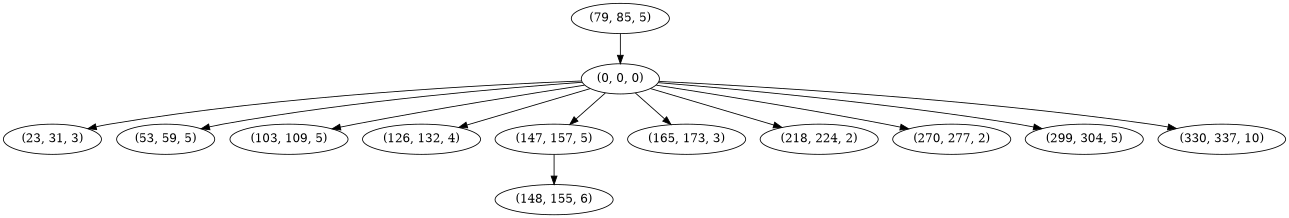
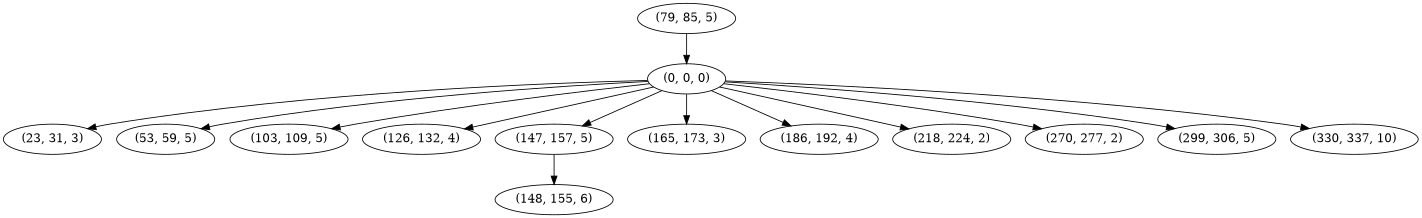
none -> (819, 139)
(1084, 139) -> (1217, 139)
